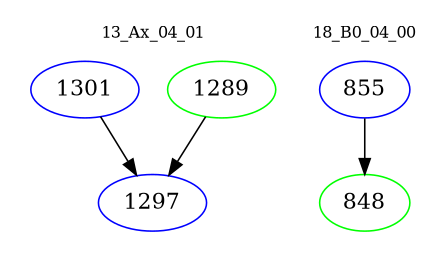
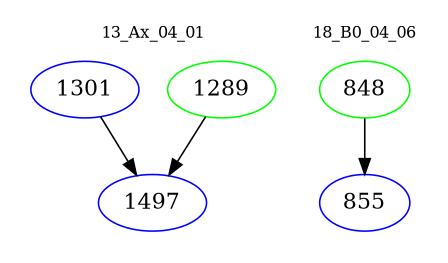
(365, 34) -> (365, 34)
(365, 139) -> (365, 139)
(153, 203) -> (153, 203)
